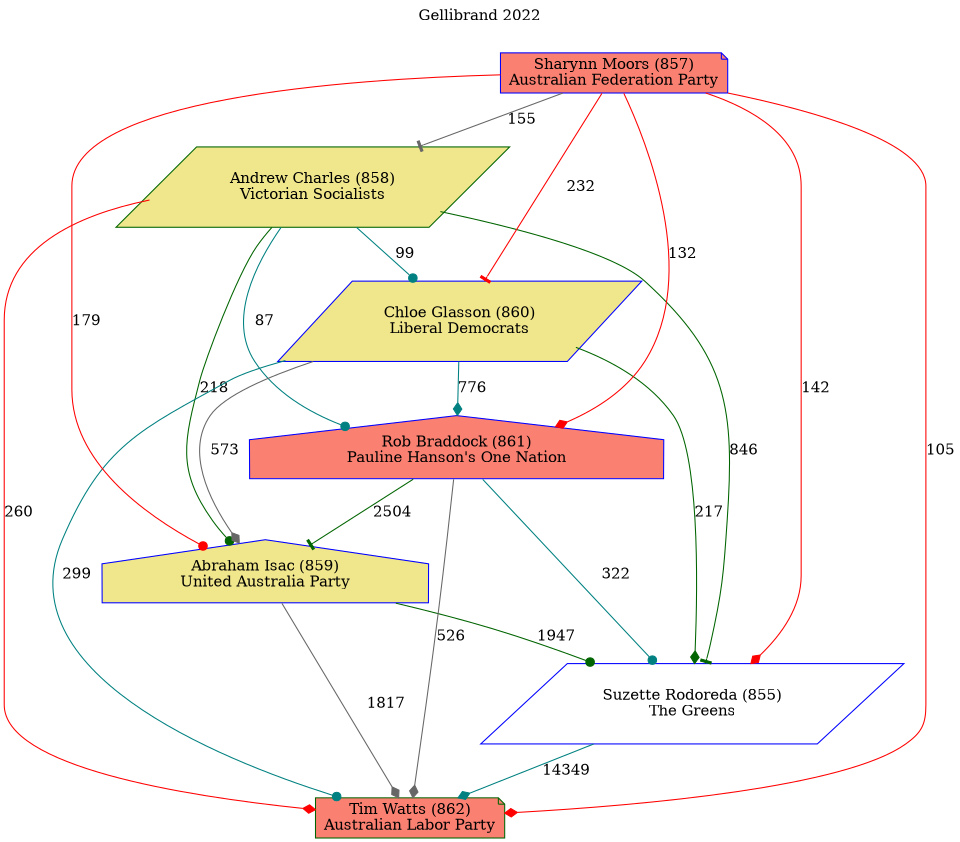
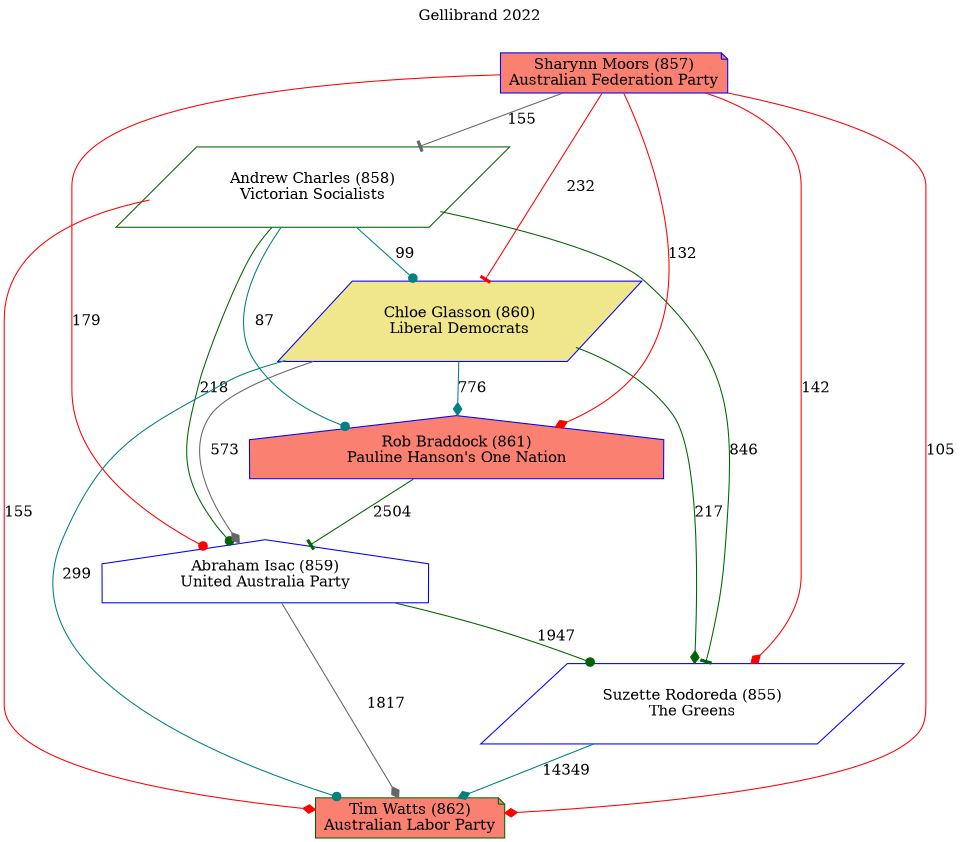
(313, 187) -> (313, 187)
(19, 513) -> (19, 513)
(566, 568) -> none
(265, 575) -> (265, 575)
(436, 632) -> none
